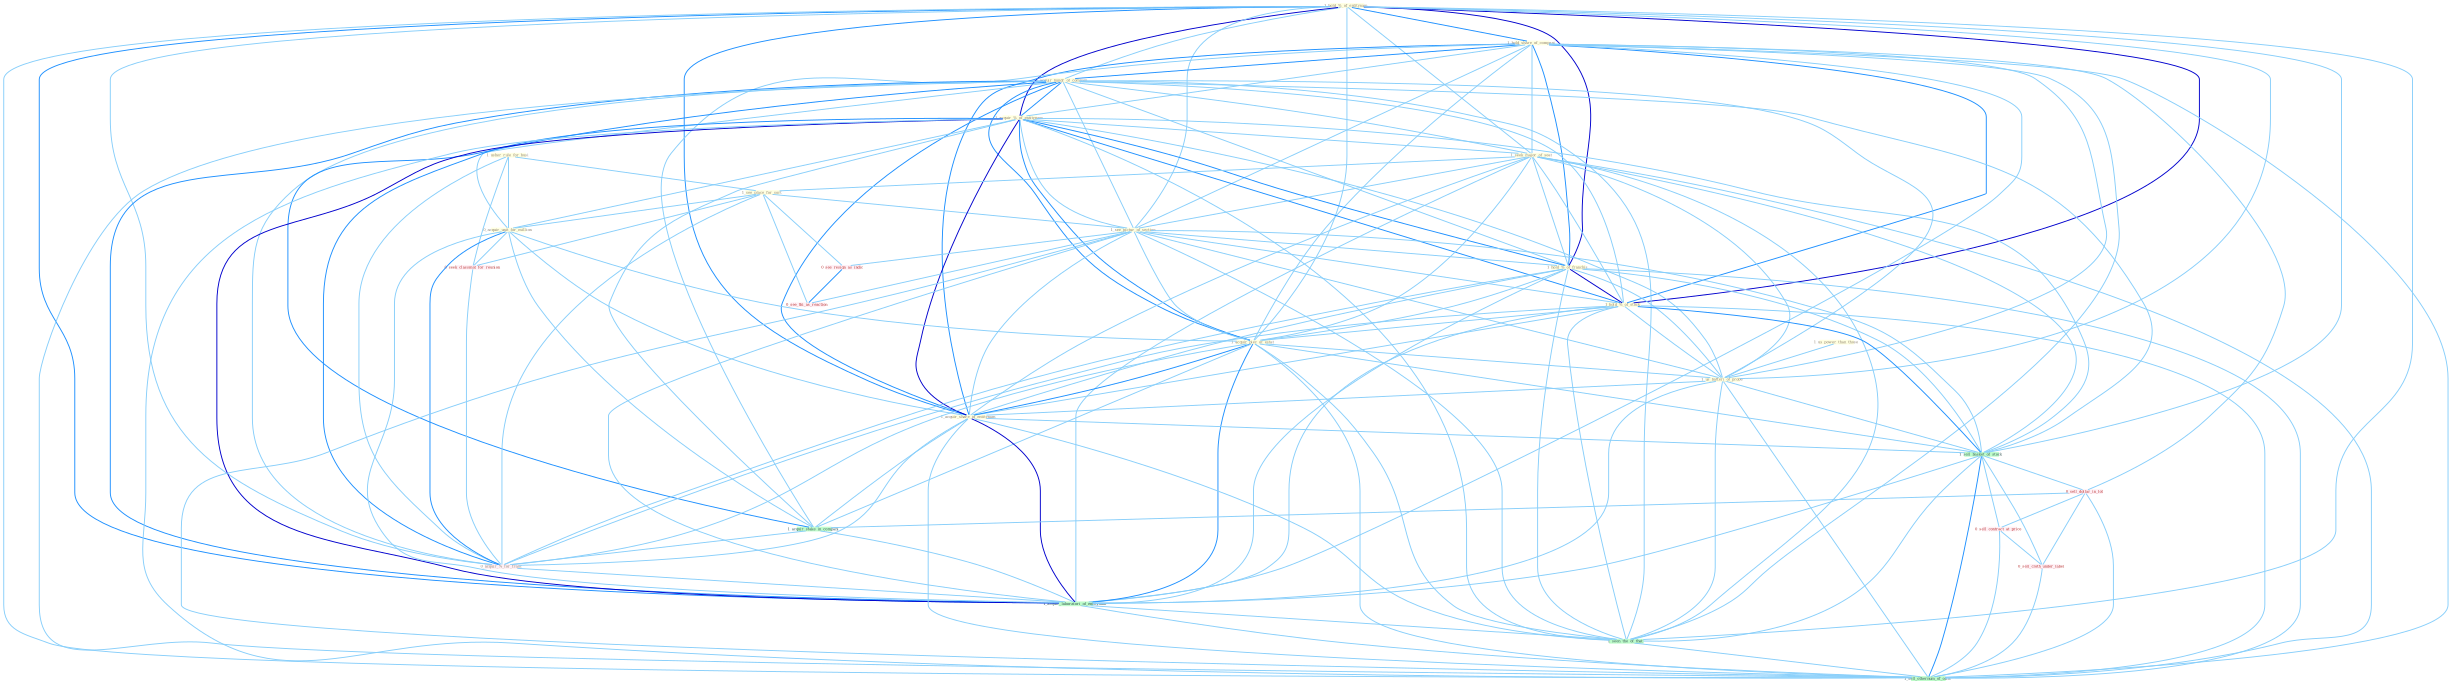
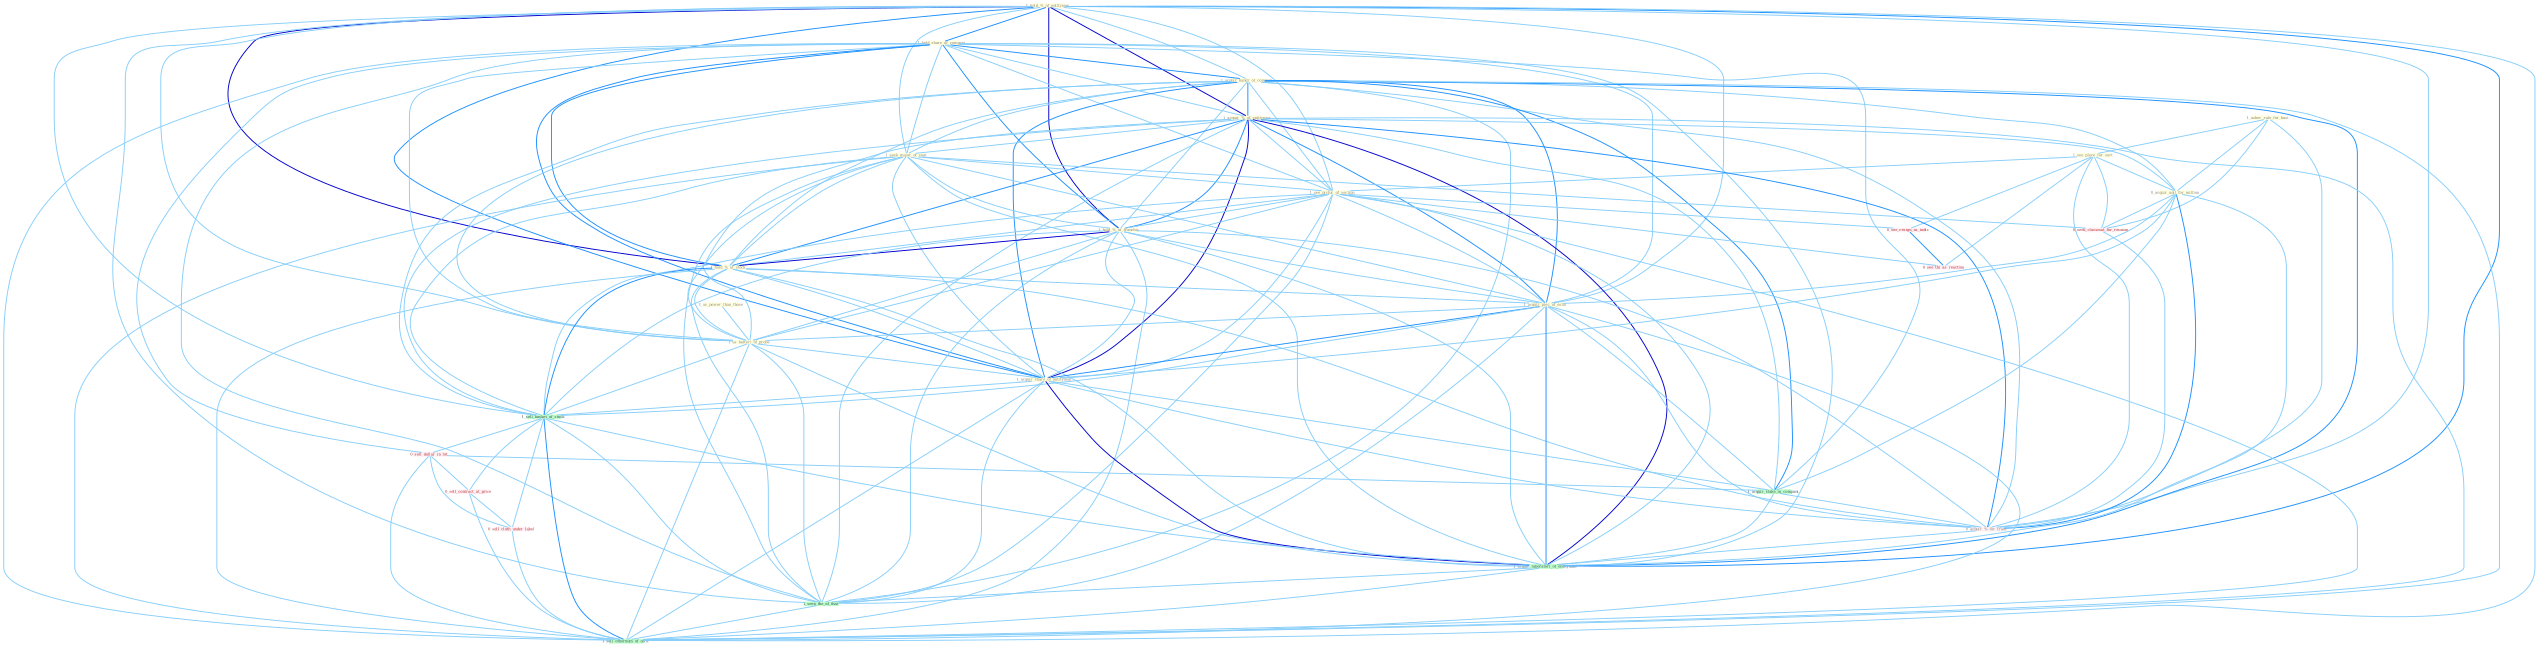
(1166, 173) -> (1504, 193)
